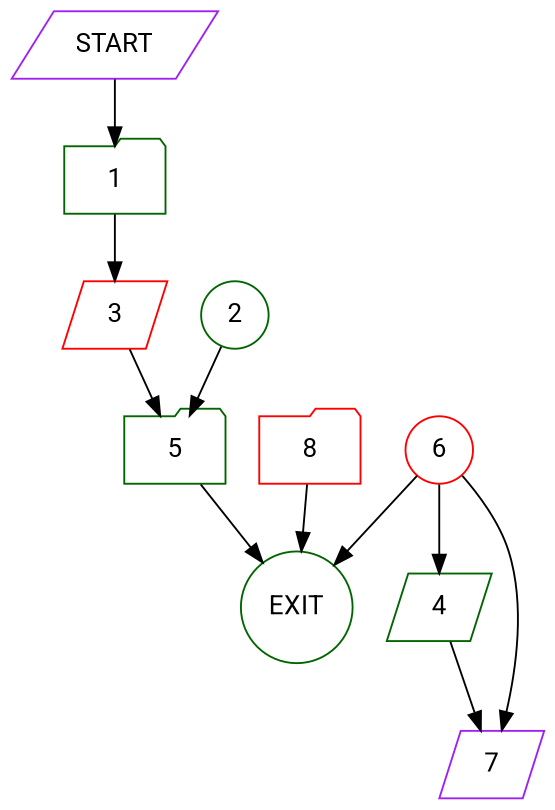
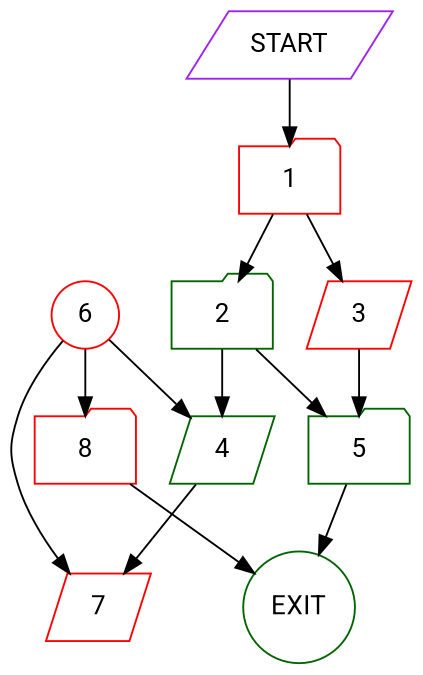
(115, 180) -> (290, 180)
none -> (260, 239)
(235, 315) -> (222, 315)
none -> (222, 373)
(382, 513) -> (85, 373)
(492, 765) -> (98, 607)
